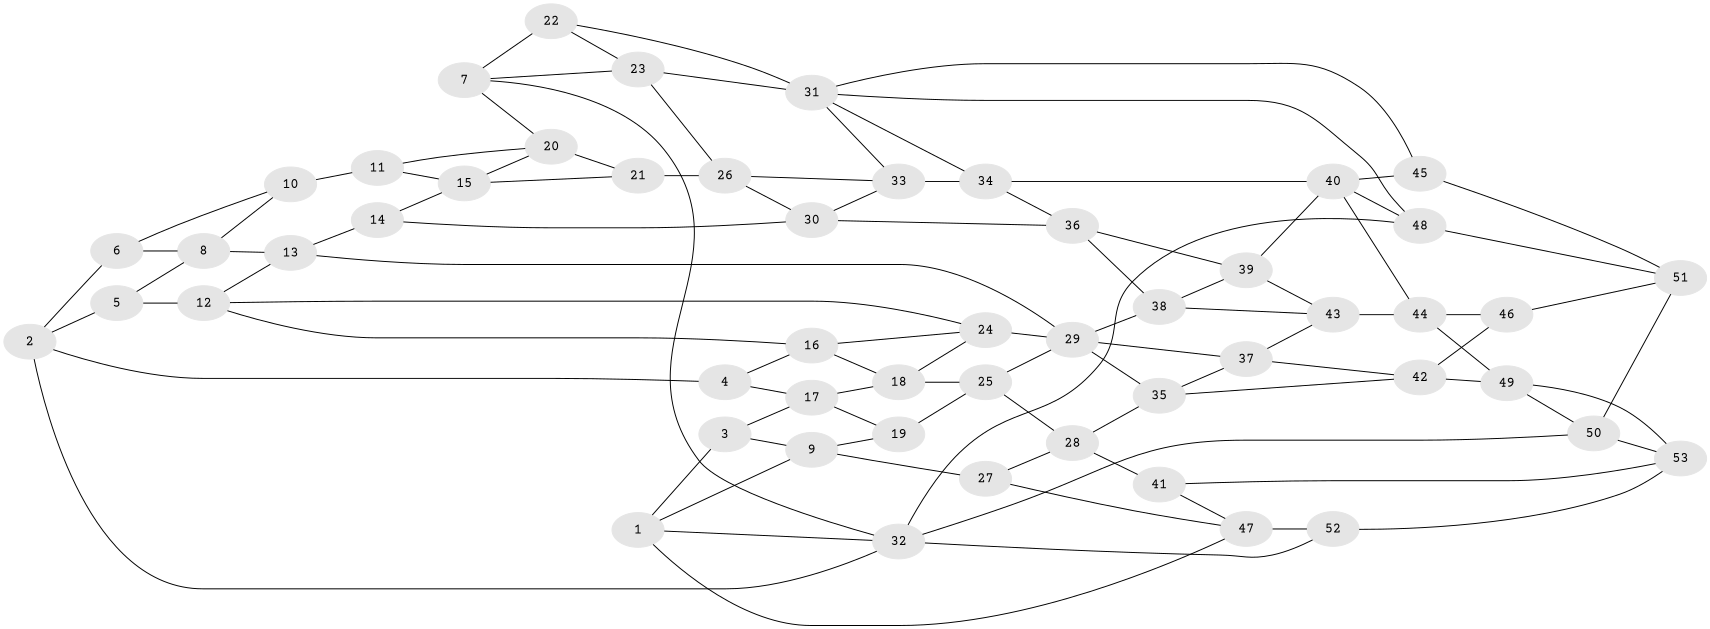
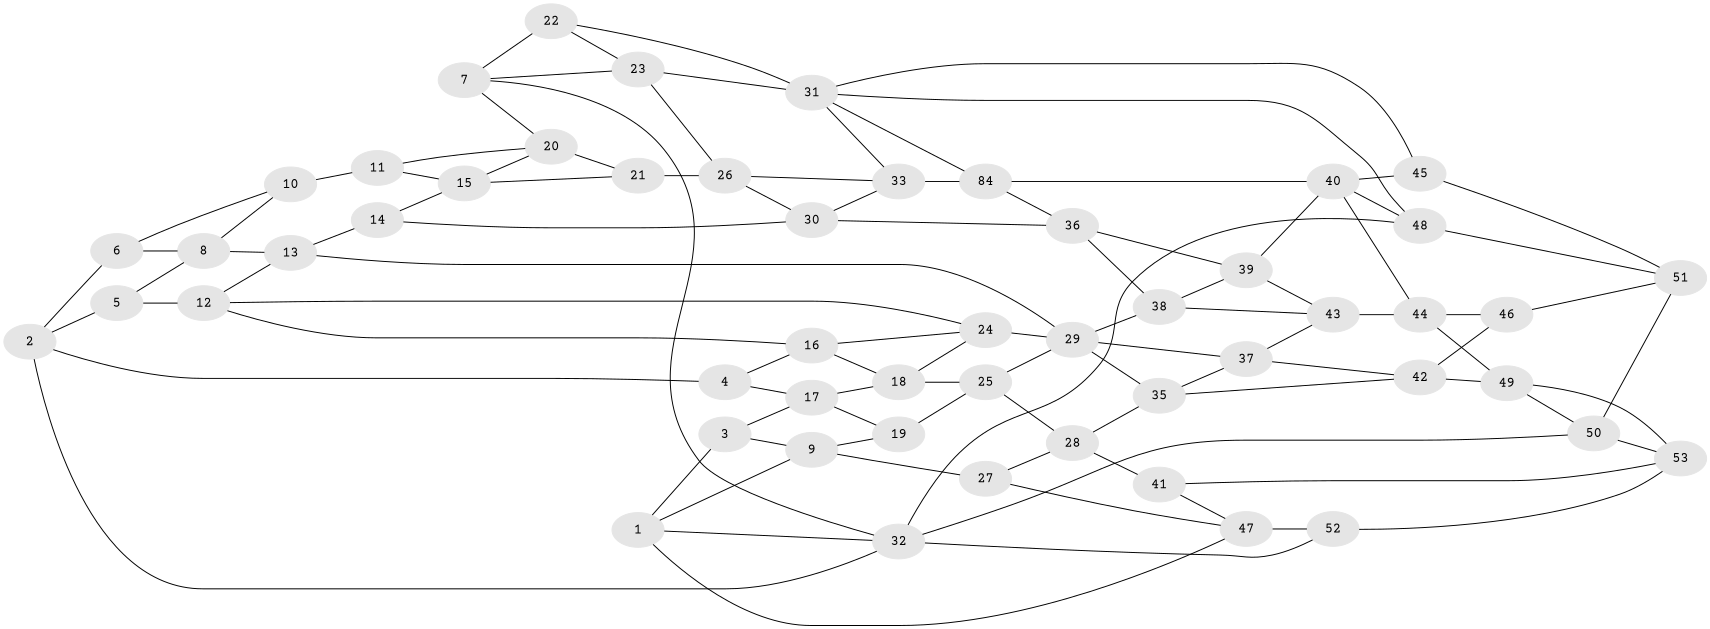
(986, 181) -> (986, 181)
